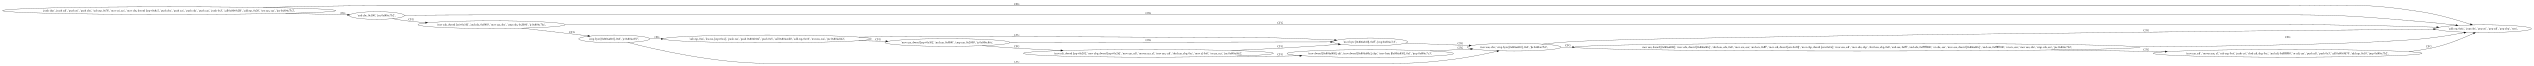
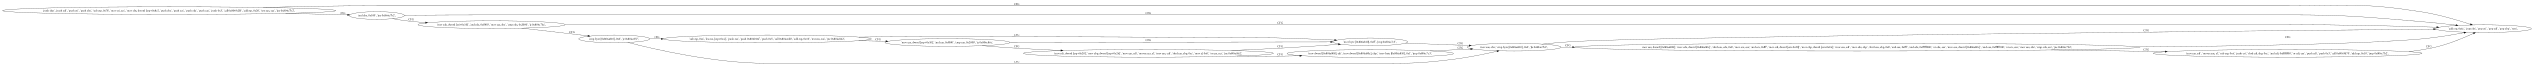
(377, 16) -> (377, 16)
